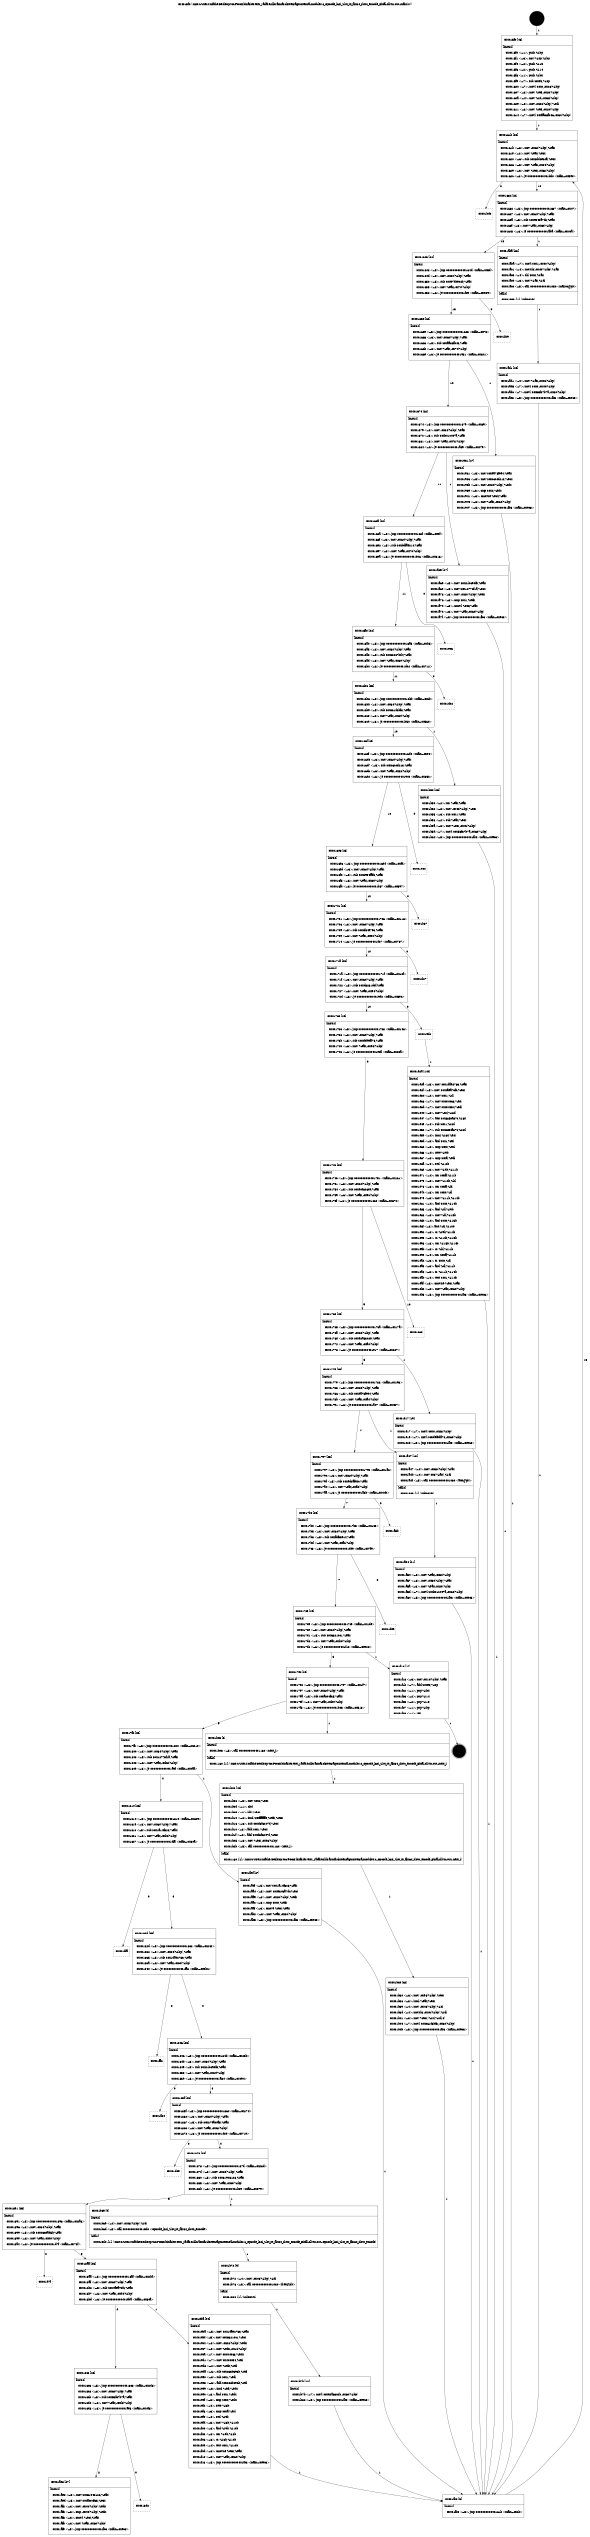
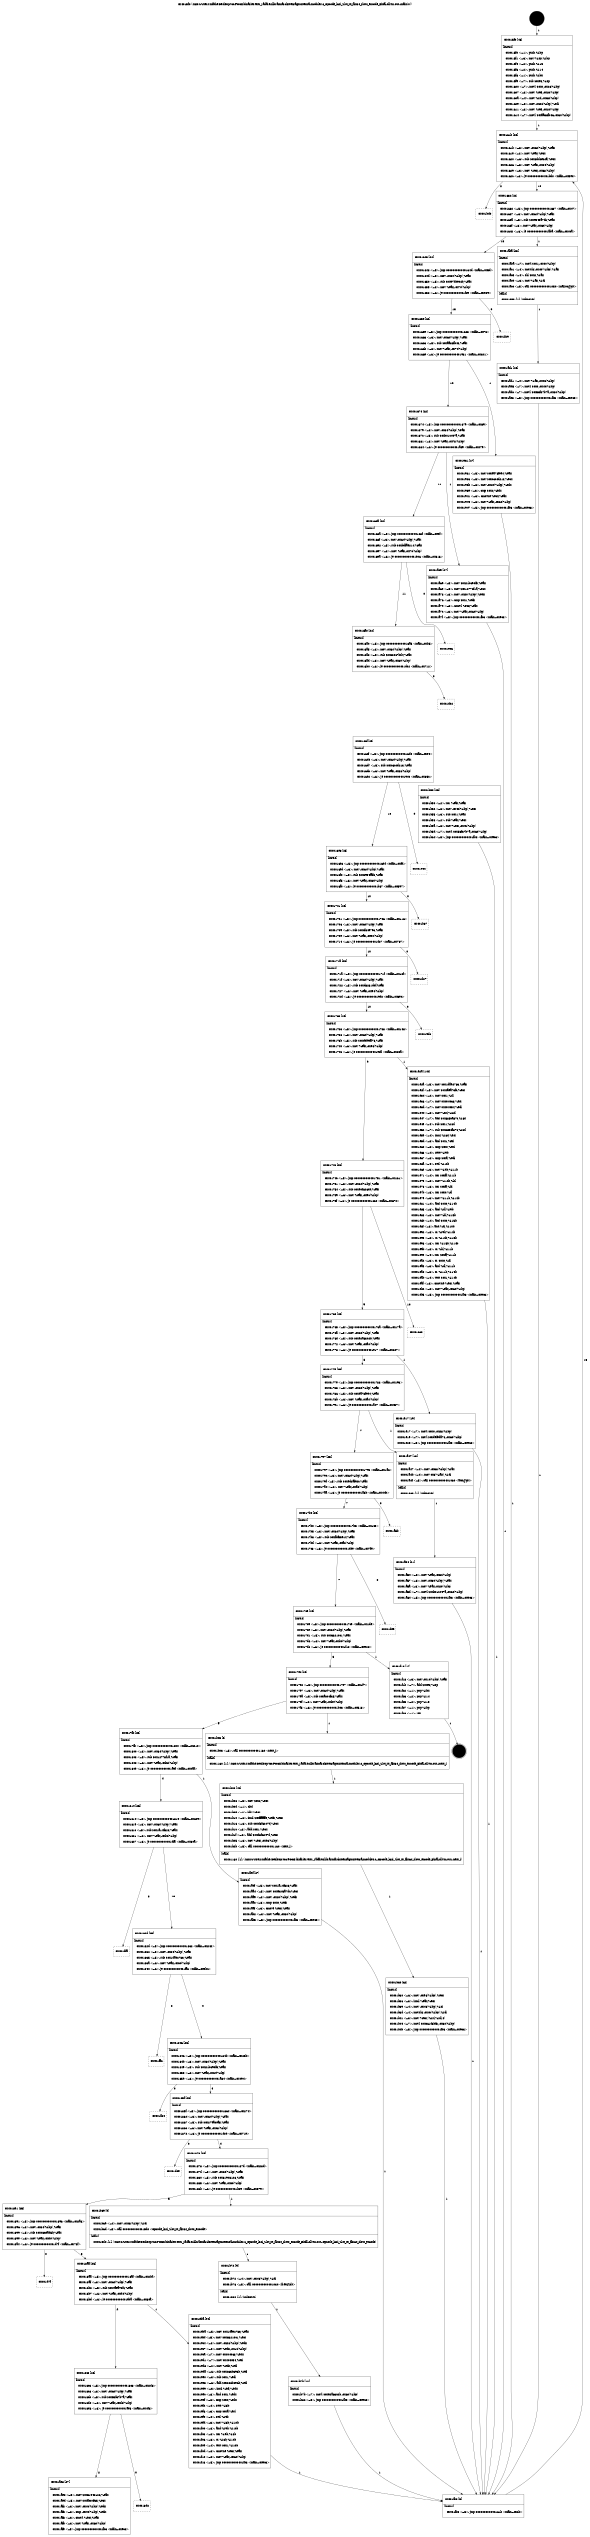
(393, 704) -> none
(427, 1052) -> (402, 1062)
(173, 1897) -> (173, 1897)
